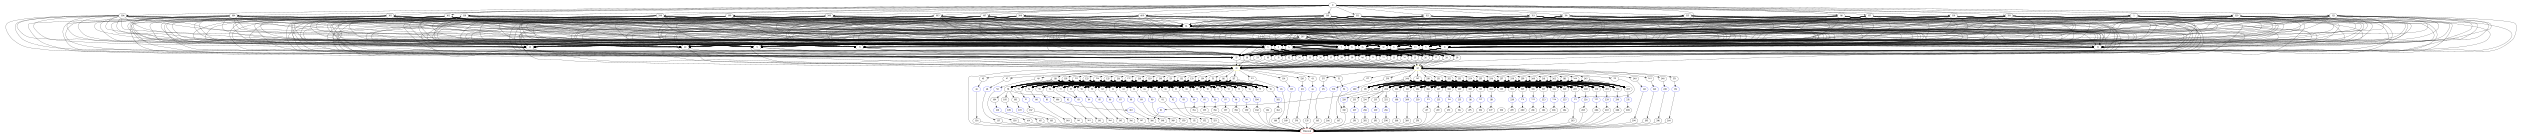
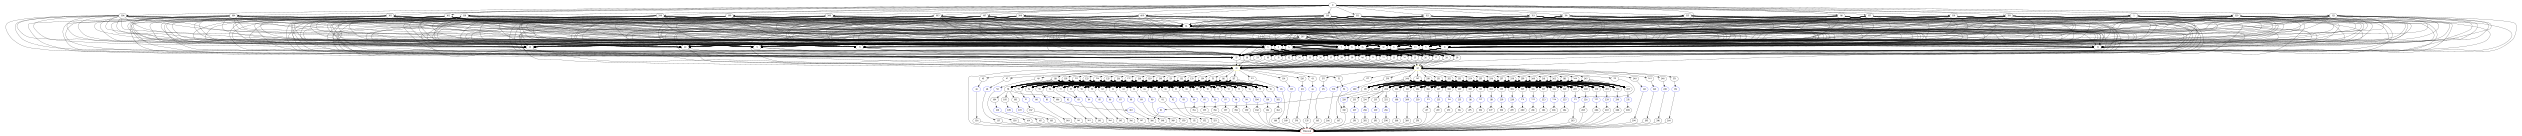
none -> (1268, 100)
none -> (1502, 100)
